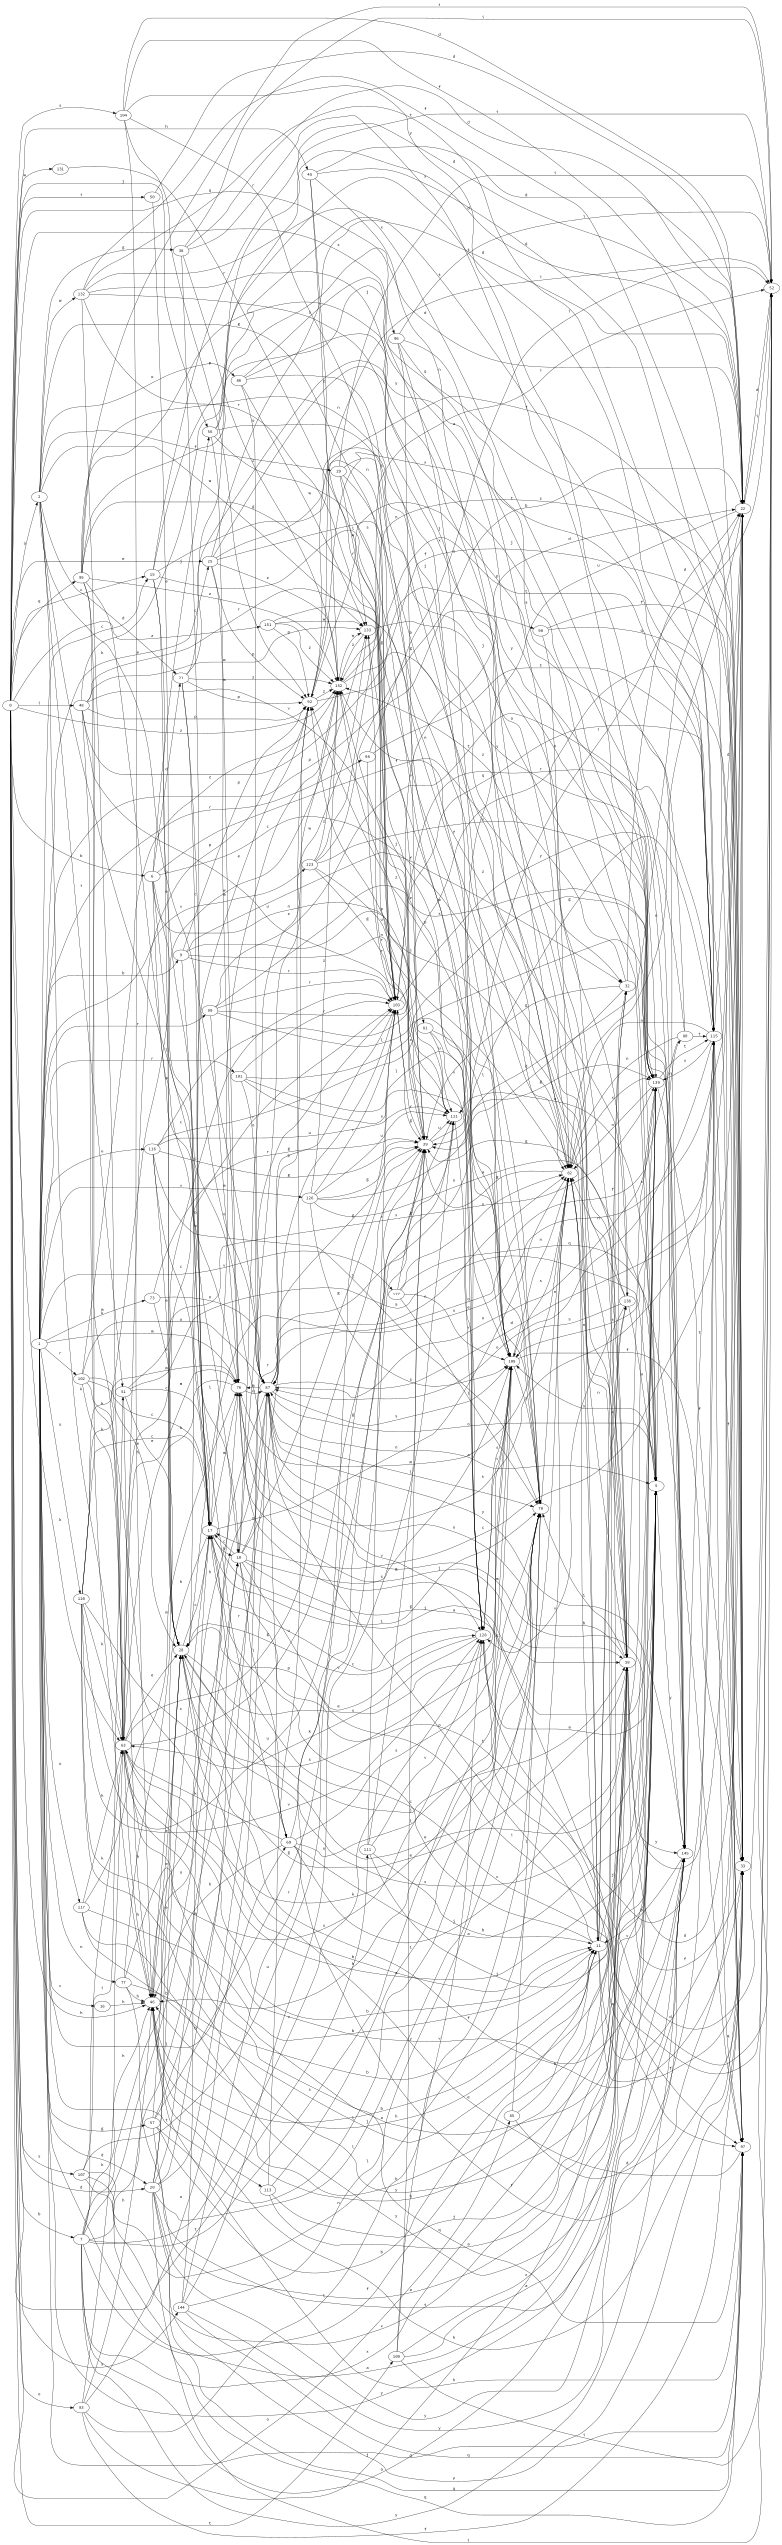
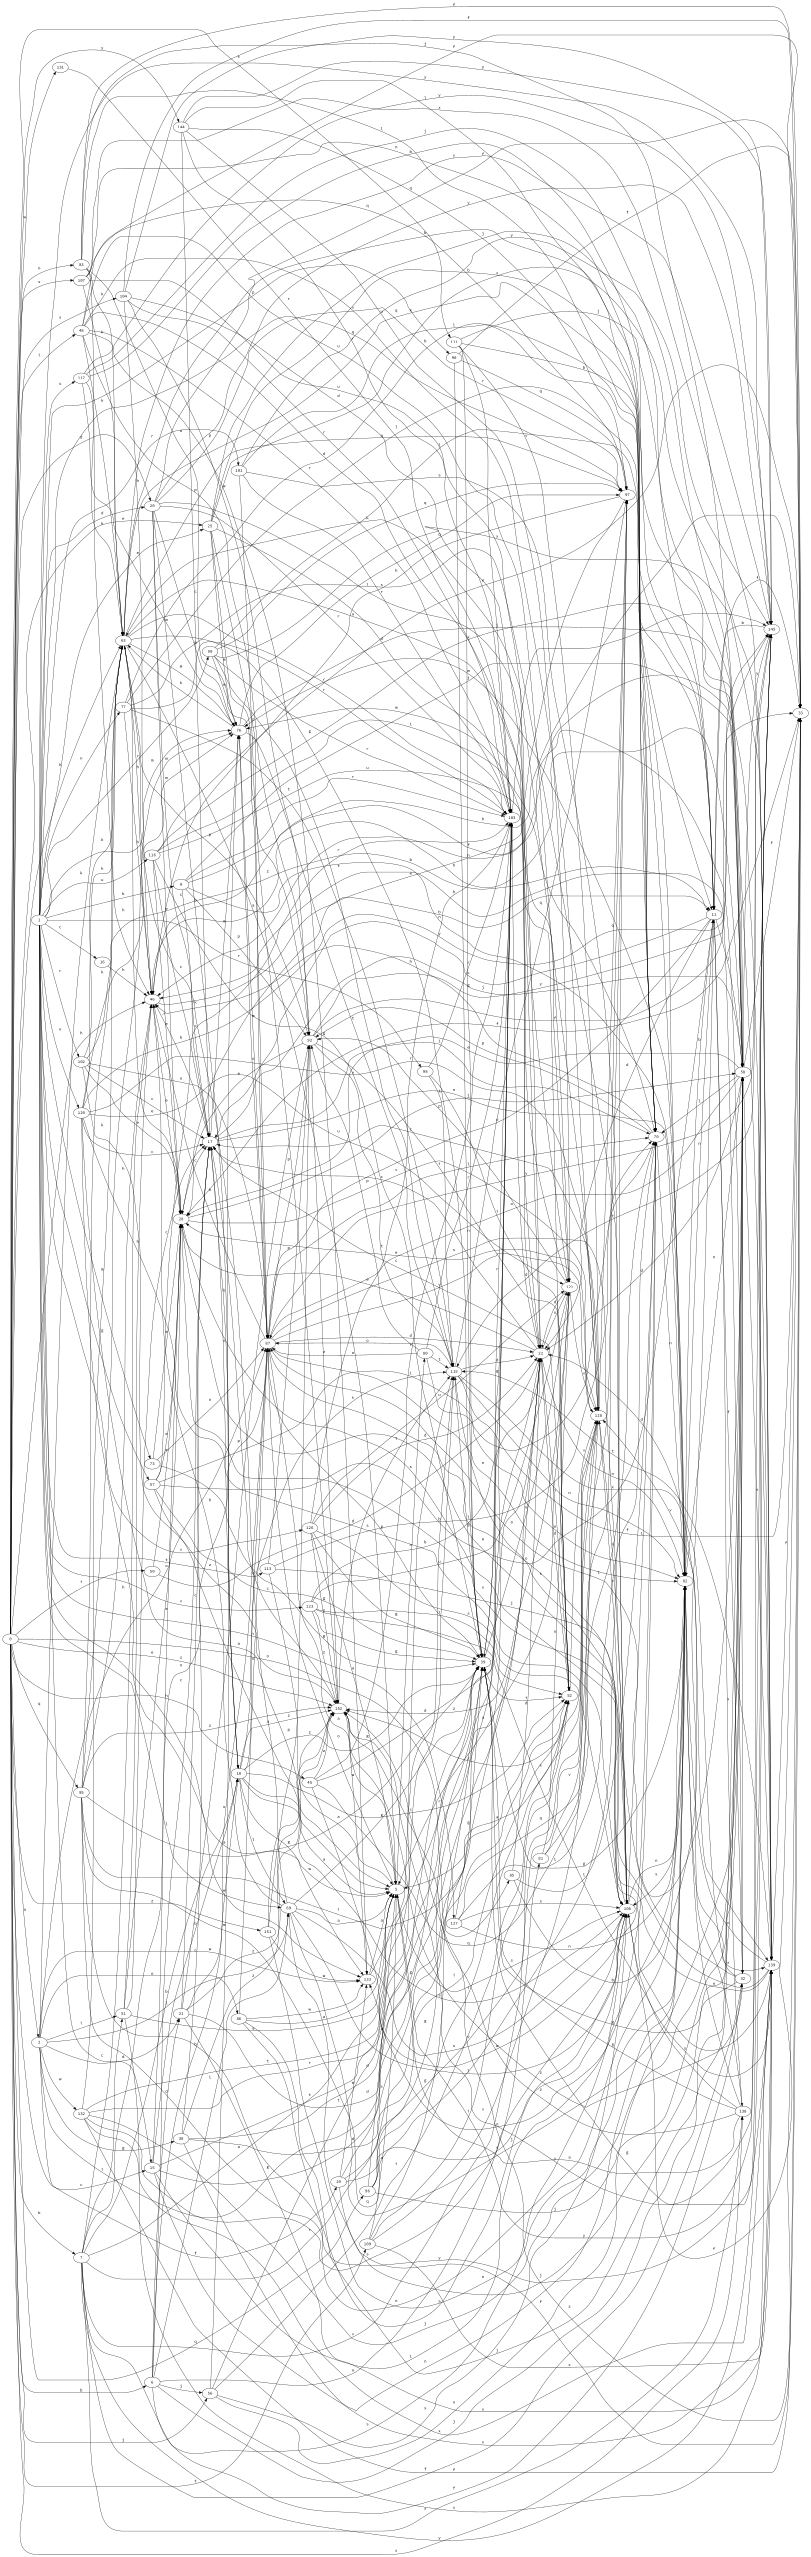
(350, 655) -> none
(560, 874) -> (464, 1041)
none -> (551, 1317)
(437, 1974) -> (635, 465)
